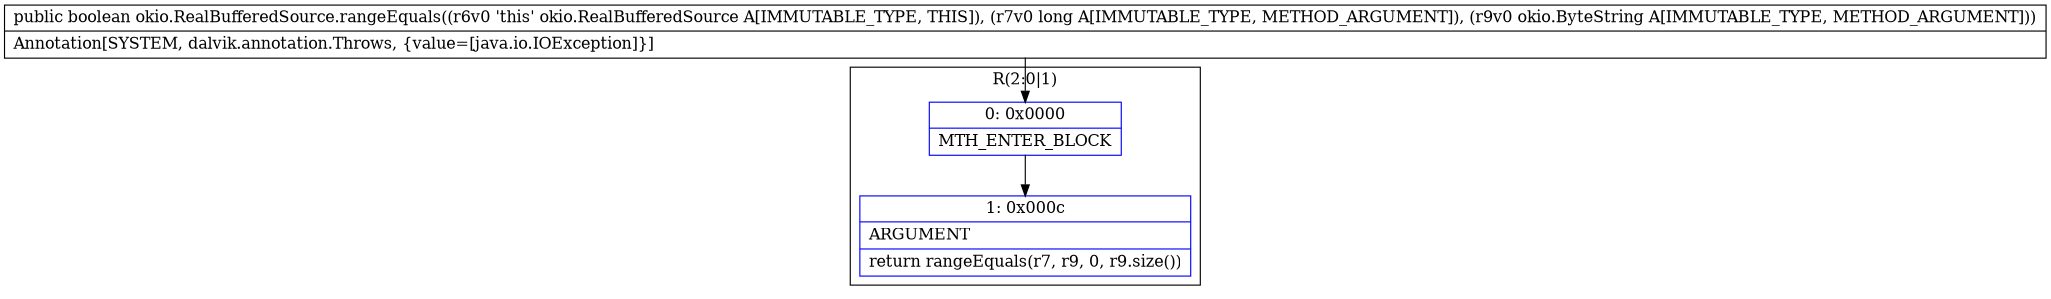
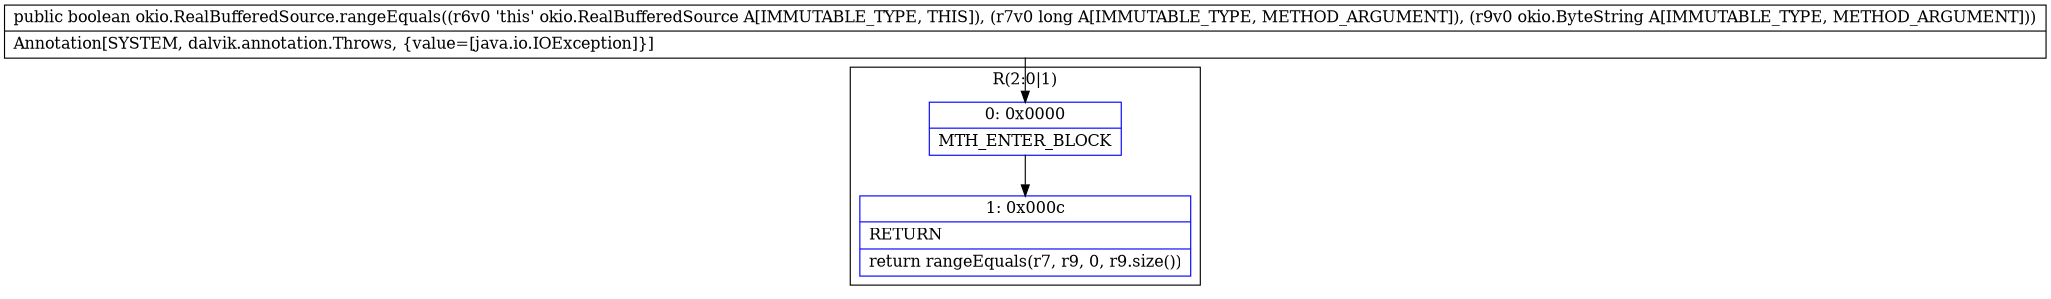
(920, 235) -> (906, 235)
